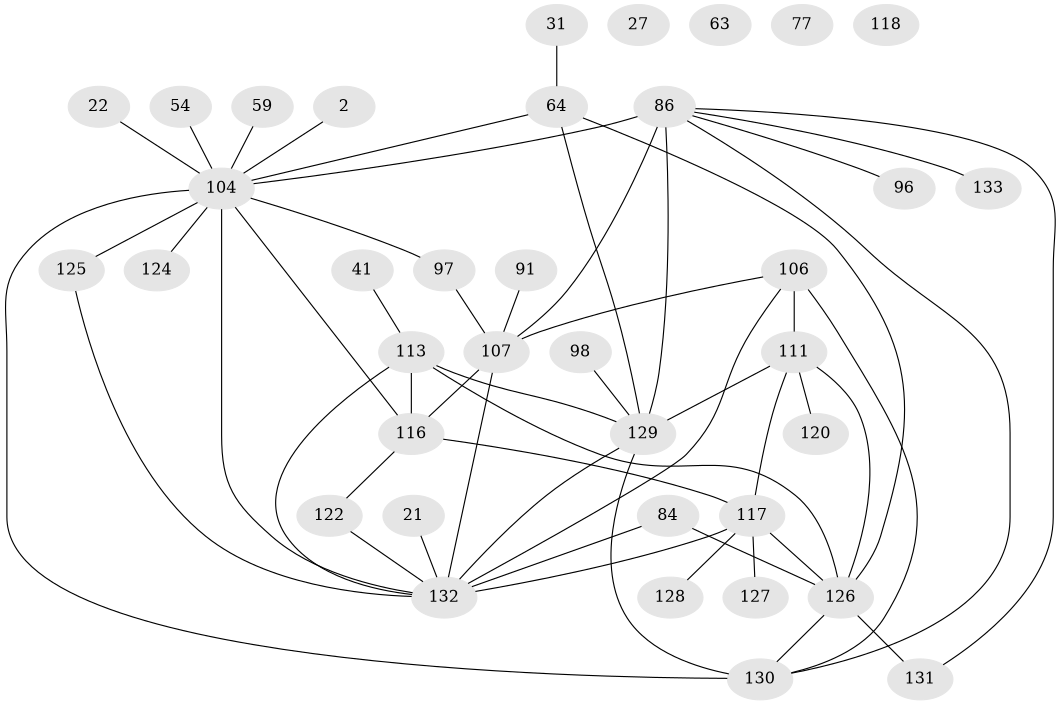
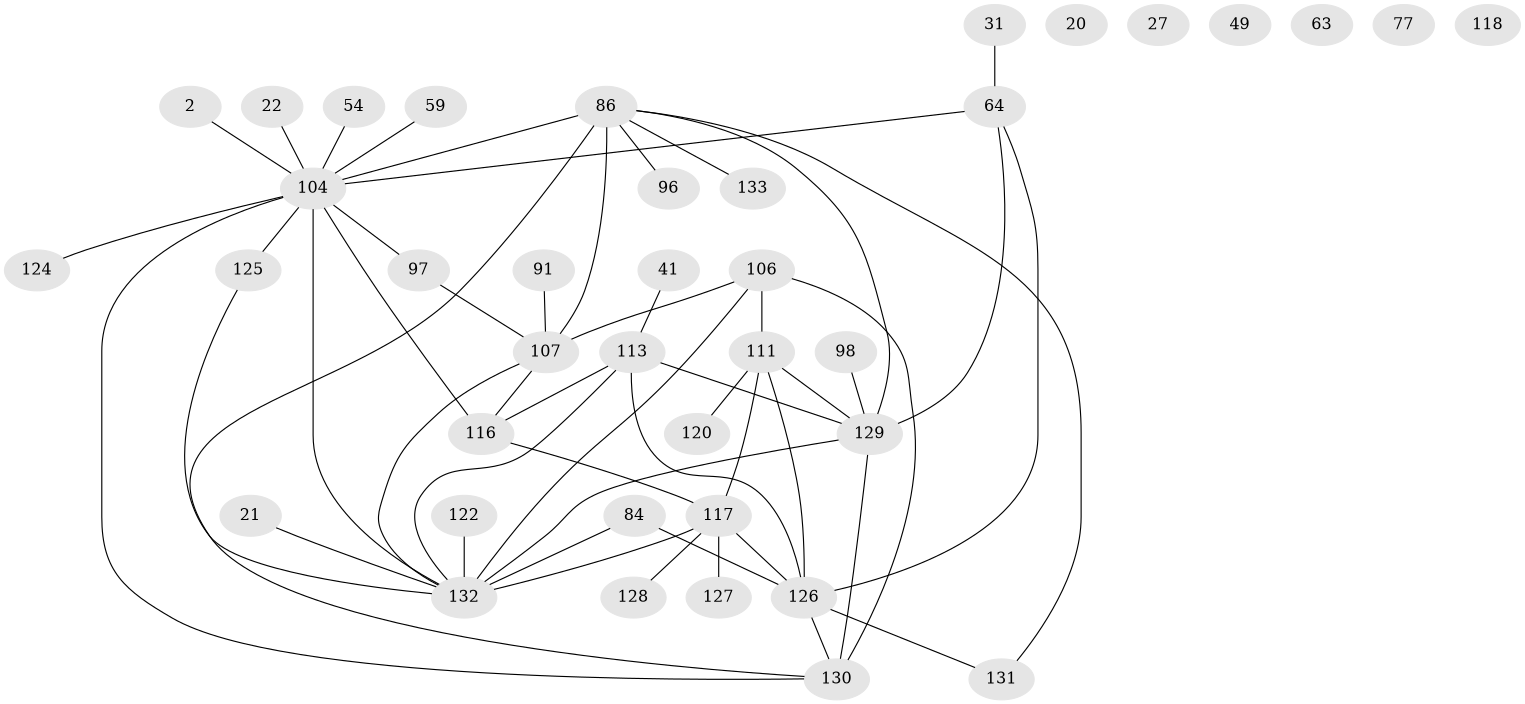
none -> (1077, 25)
none -> (1240, 25)
(370, 475) -> none
